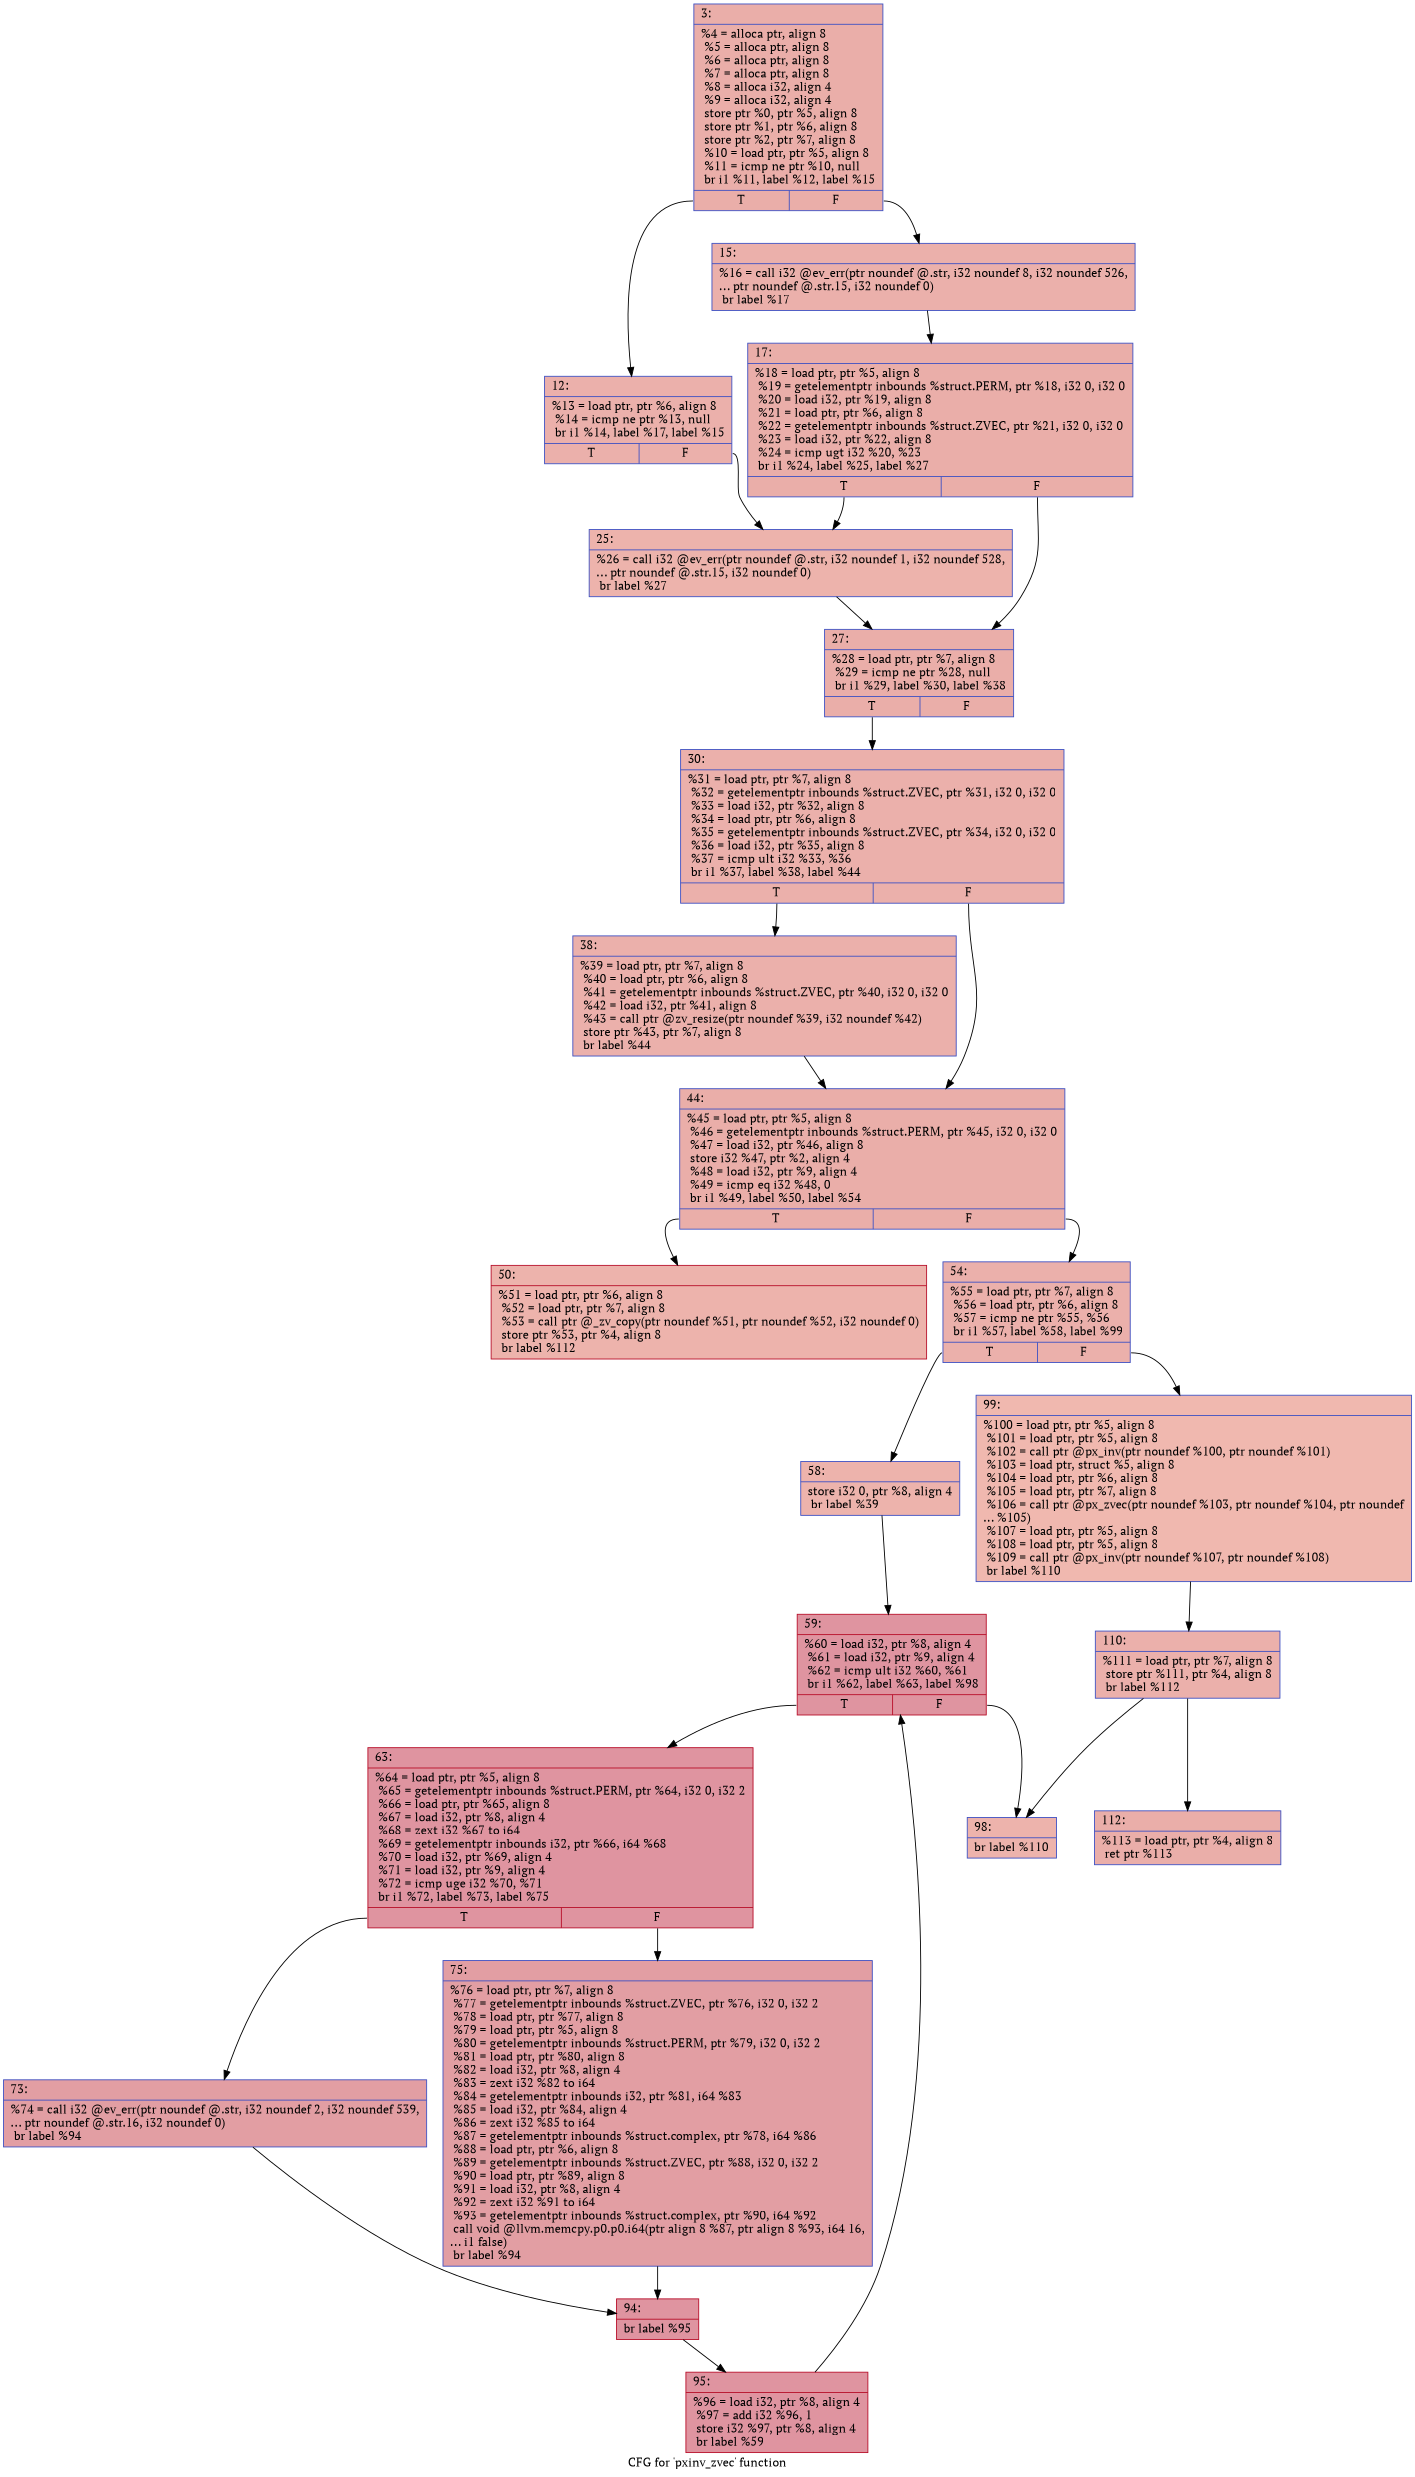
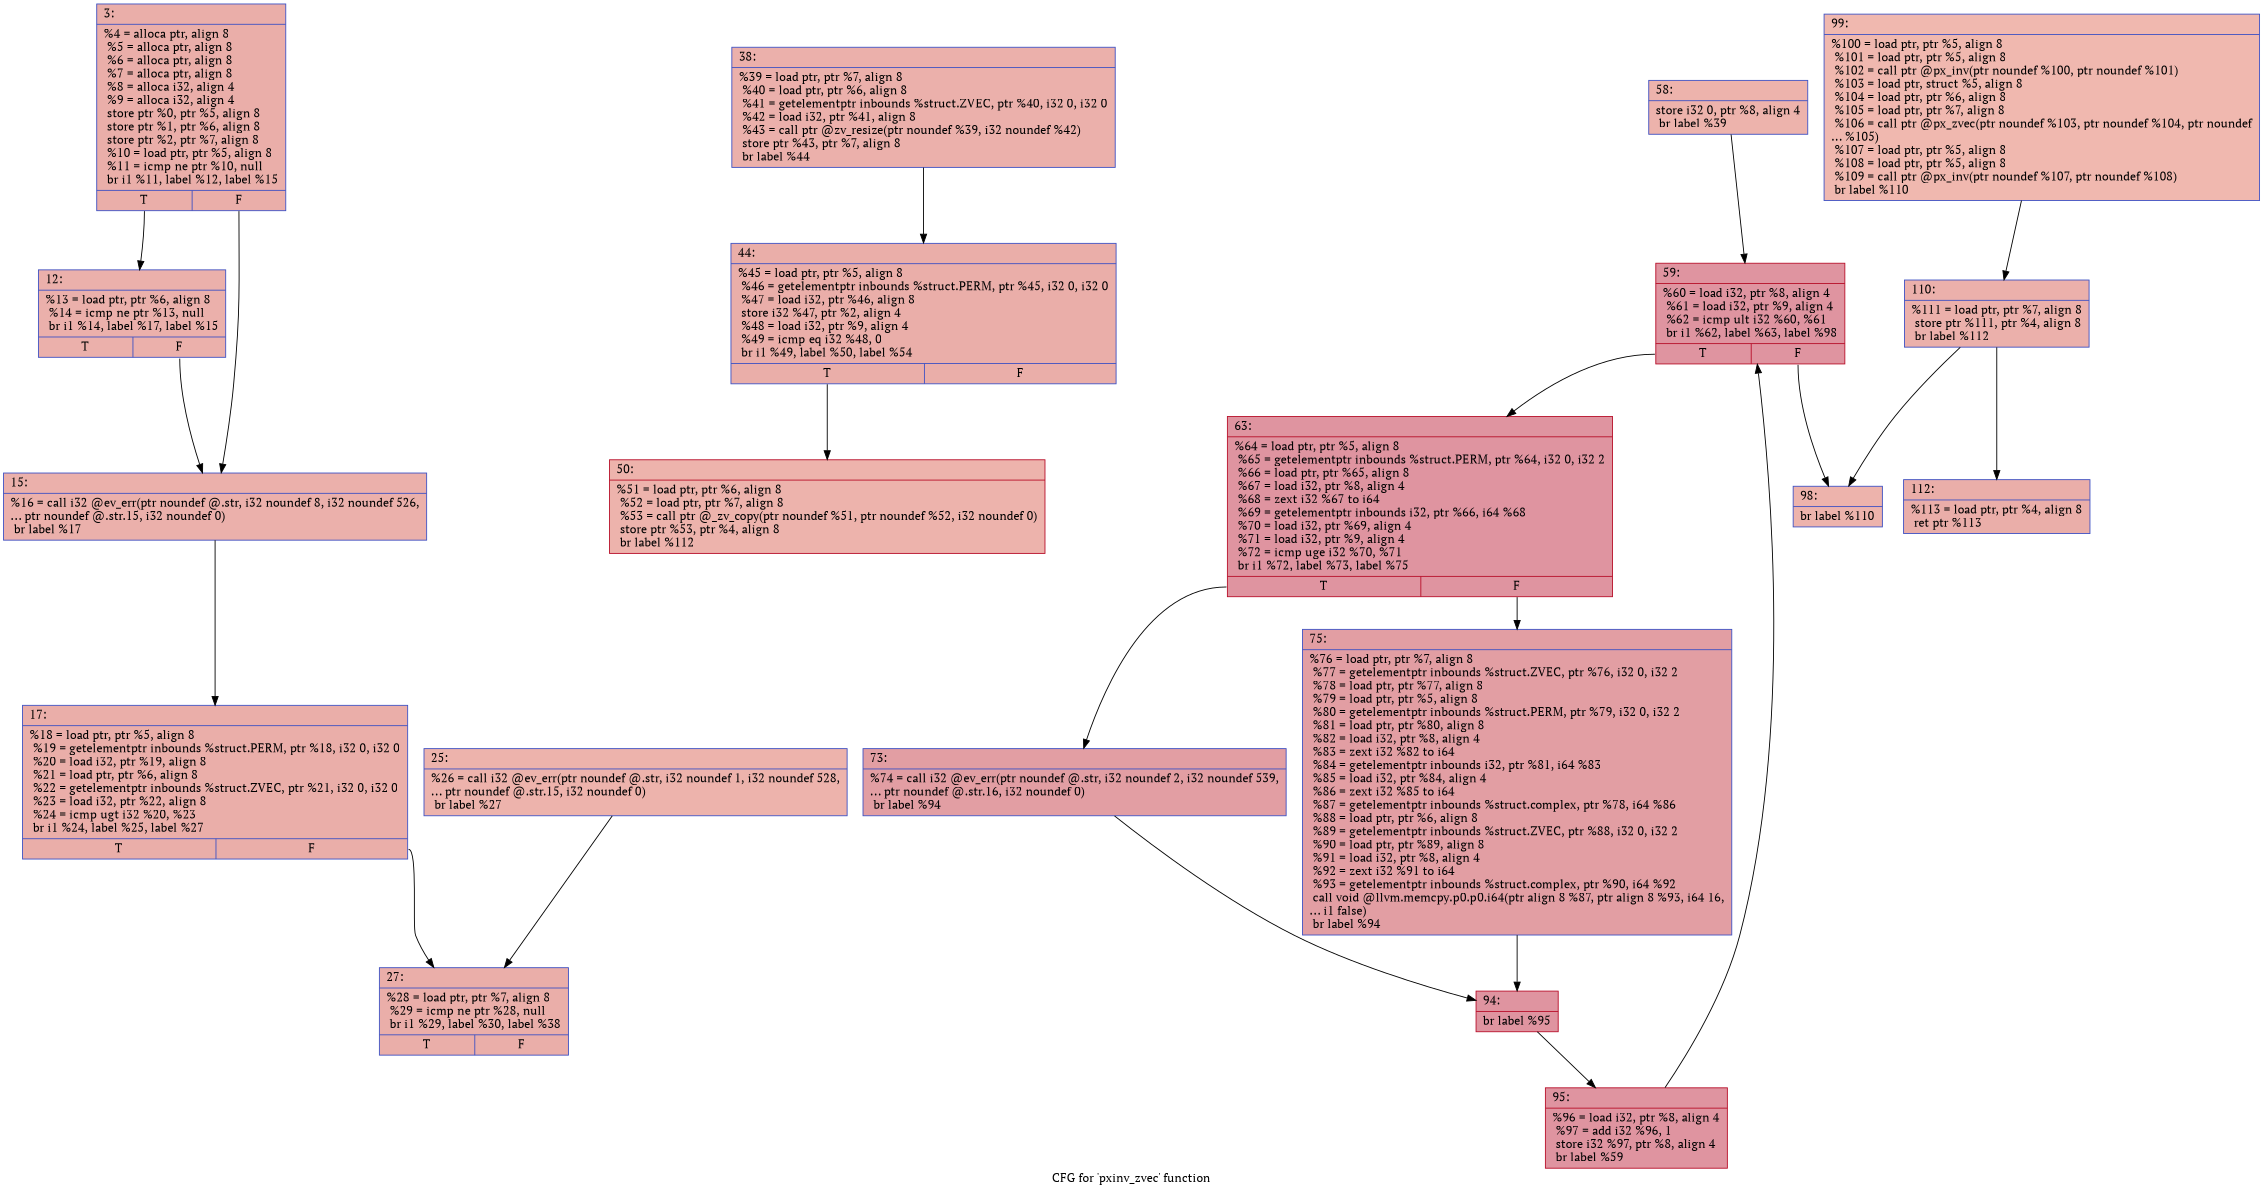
(738, 490) -> (186, 412)
(842, 510) -> none
(872, 826) -> none
(1037, 1312) -> none
